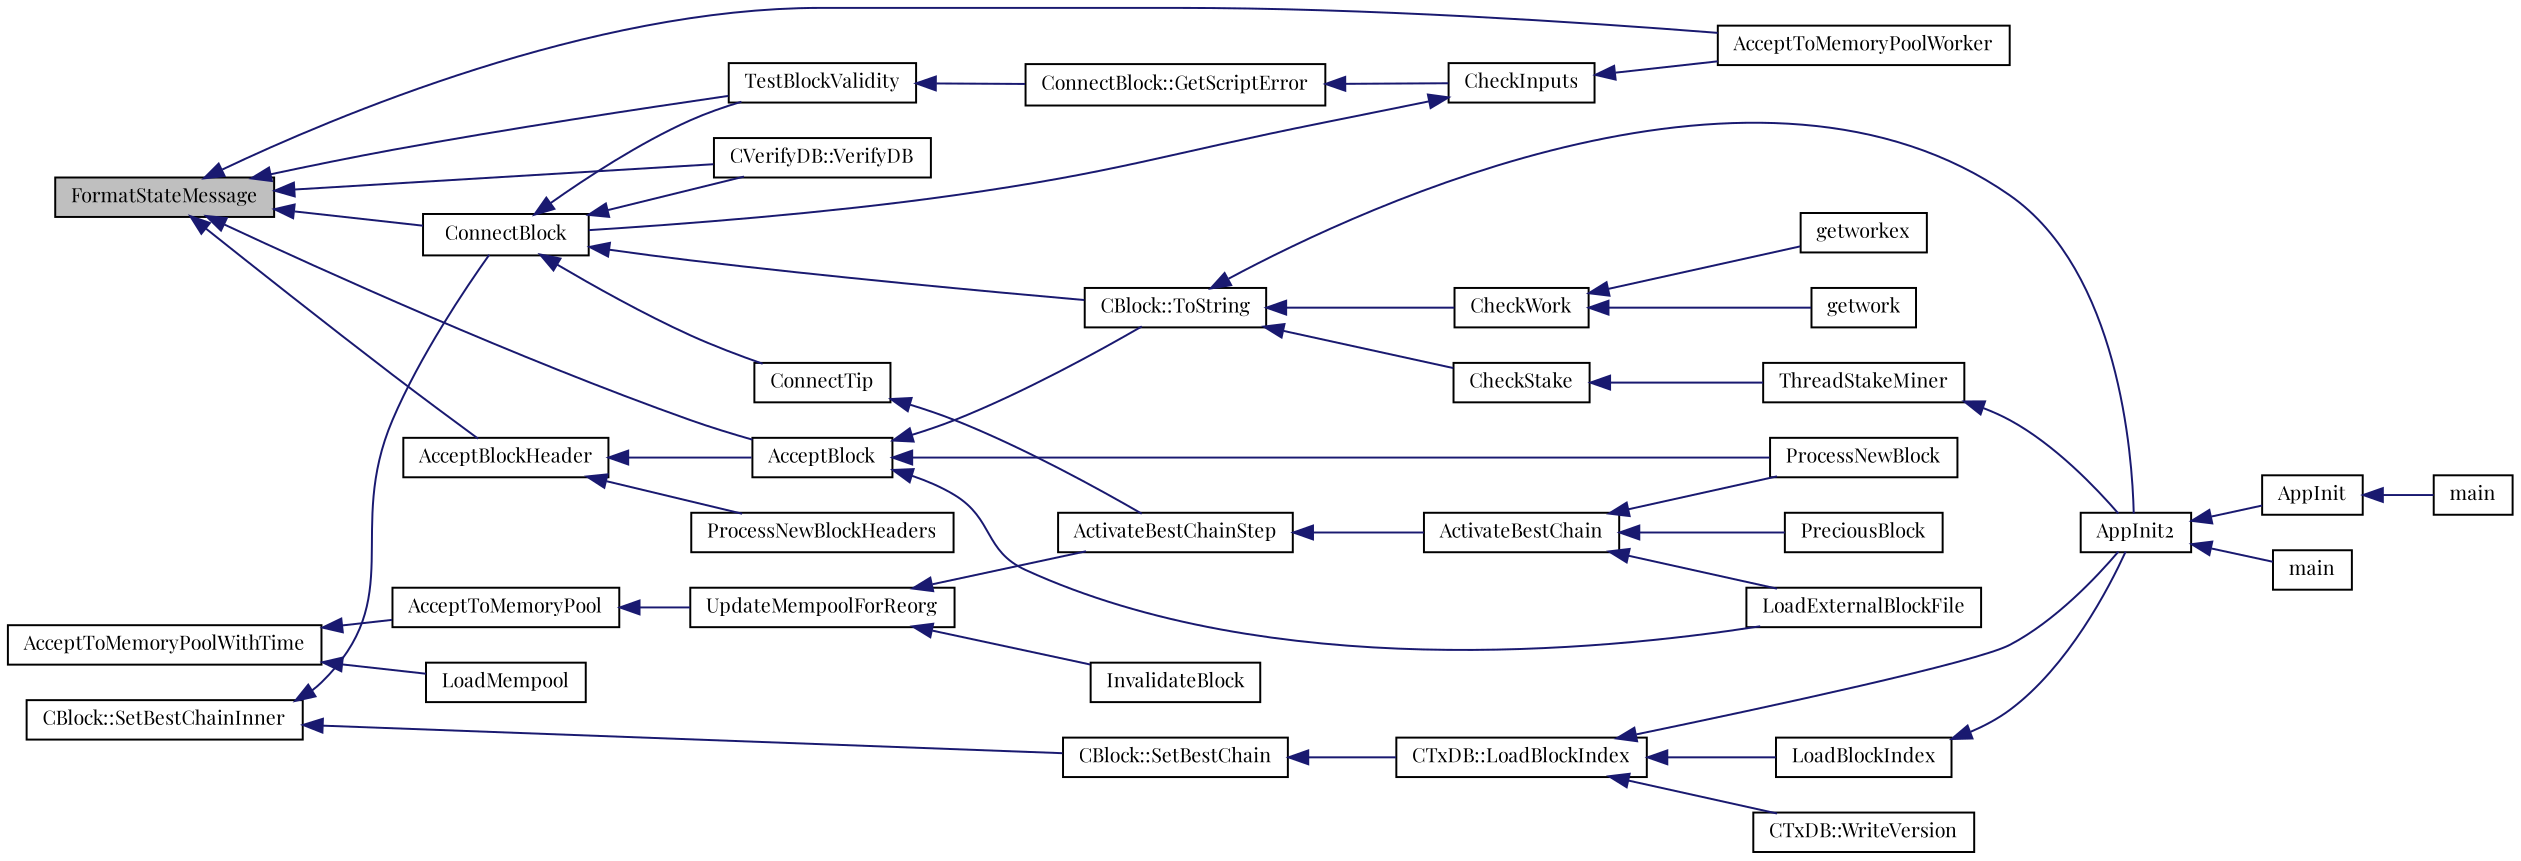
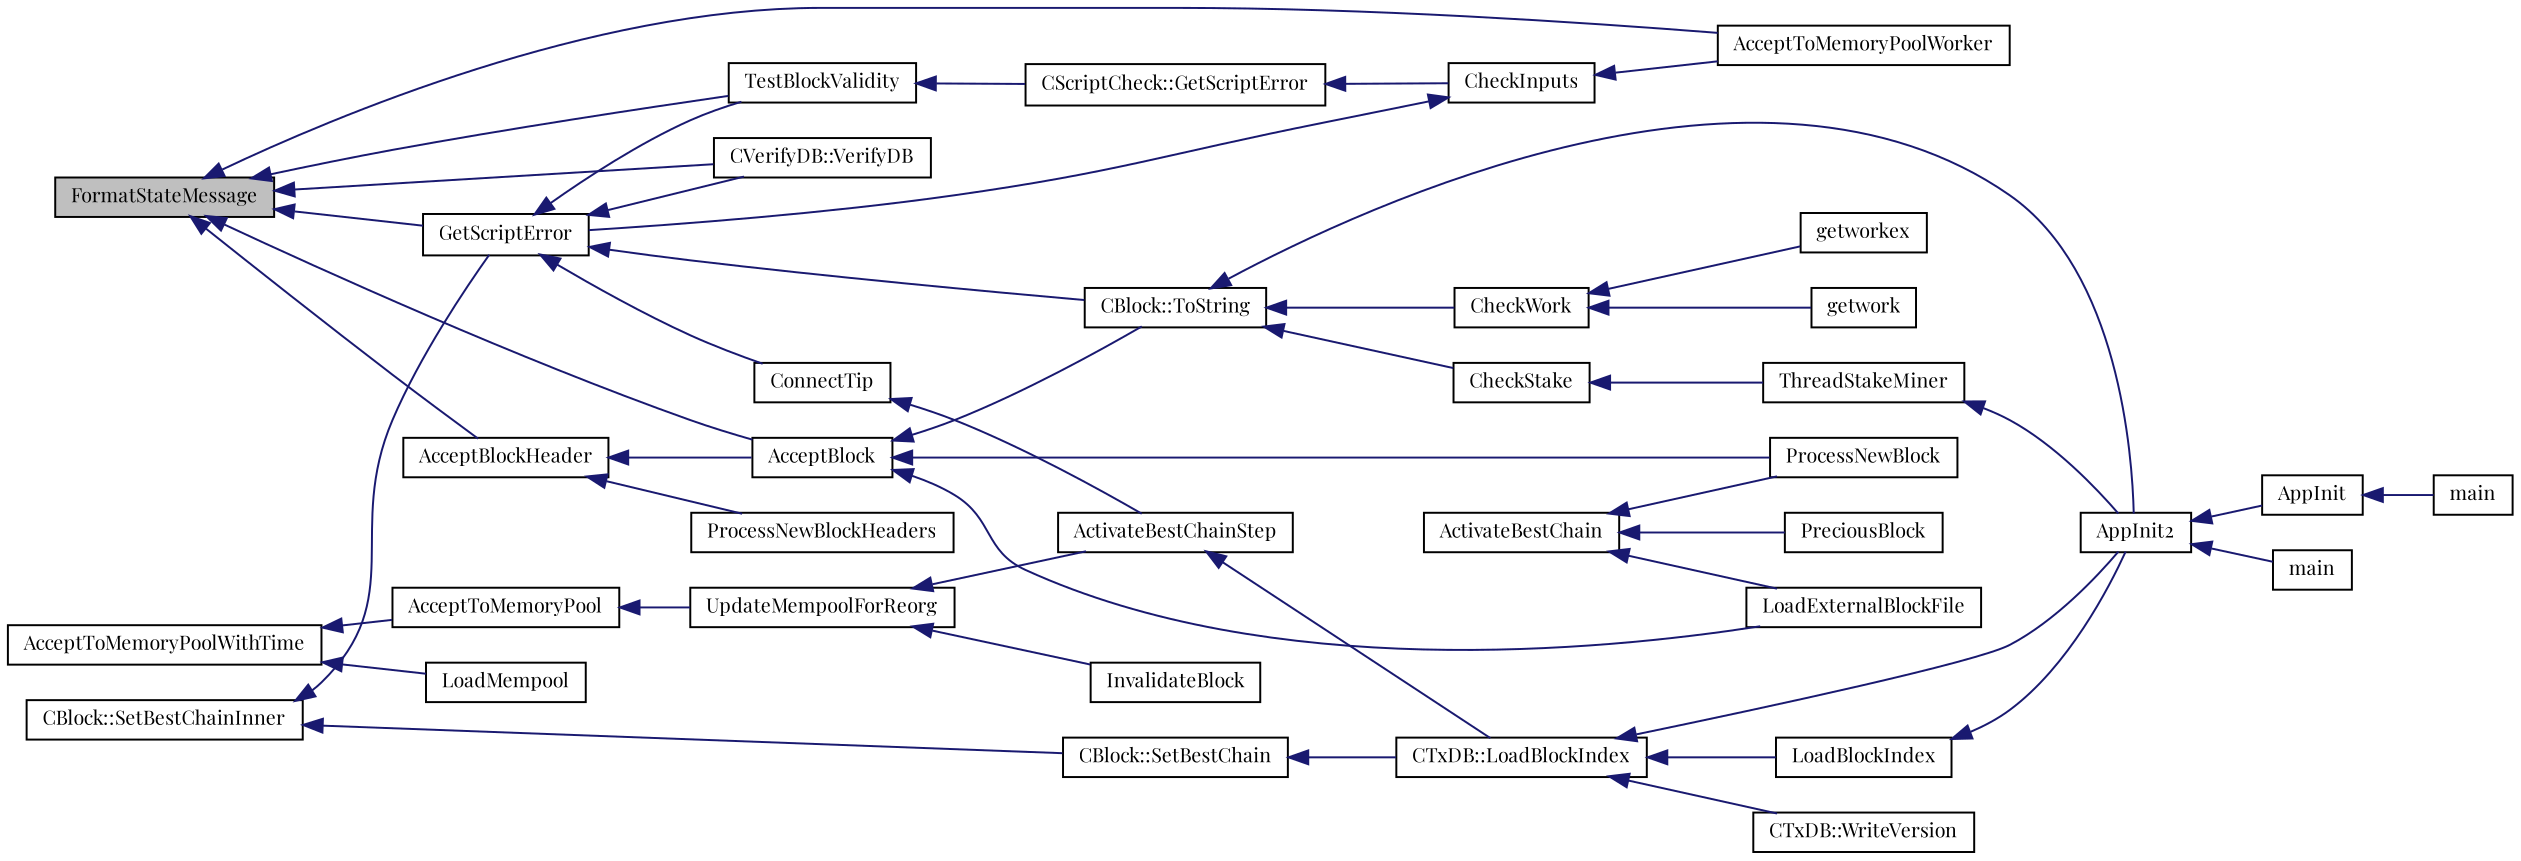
(1175, 85) -> (1175, 85)
(506, 235) -> (506, 235)
(1369, 532) -> (1370, 659)
